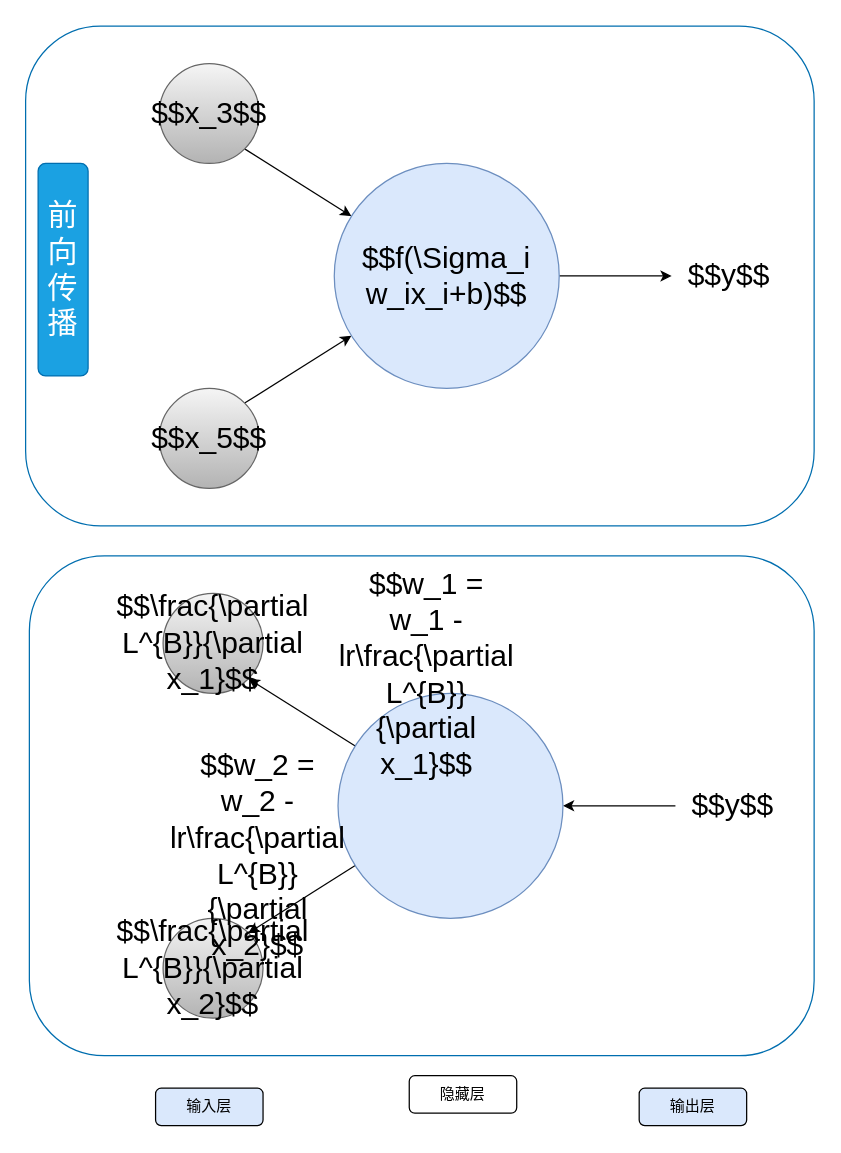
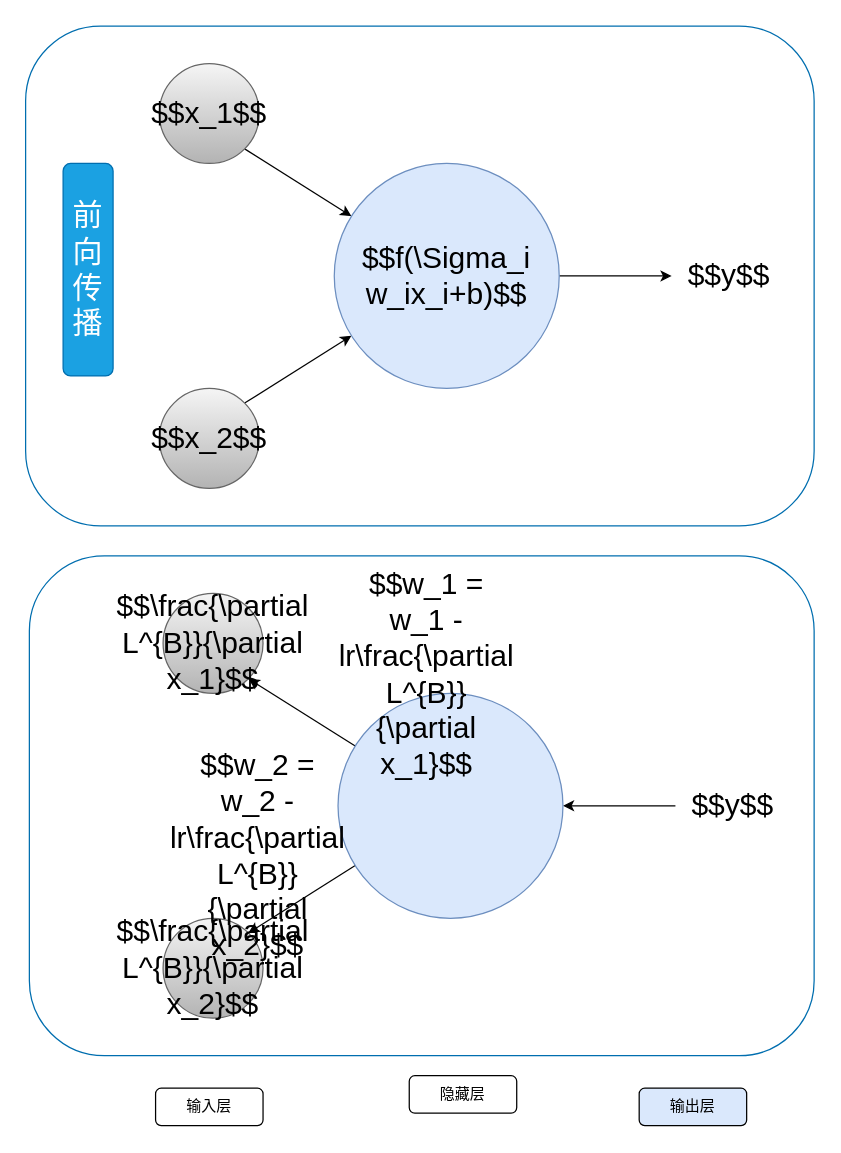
(209, 113) -> (209, 113)
(63, 269) -> (88, 269)
(209, 438) -> (209, 438)
(209, 1107) -> (209, 1107)
